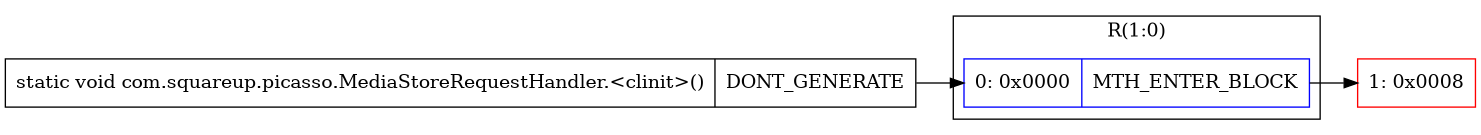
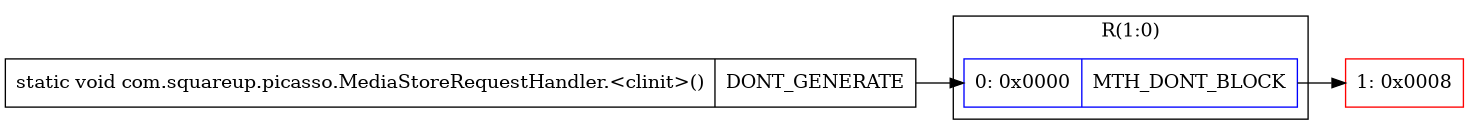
(1196, 82) -> (1190, 82)
